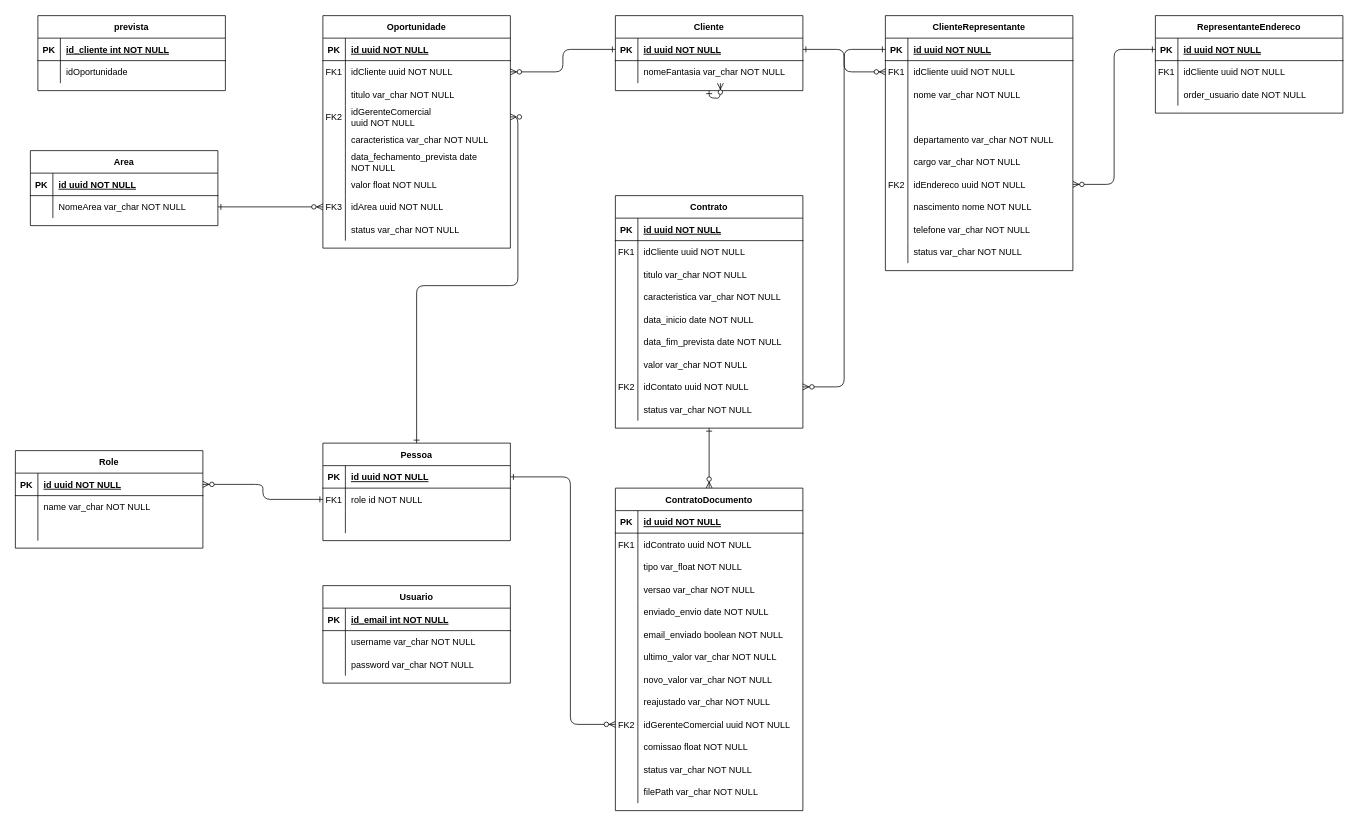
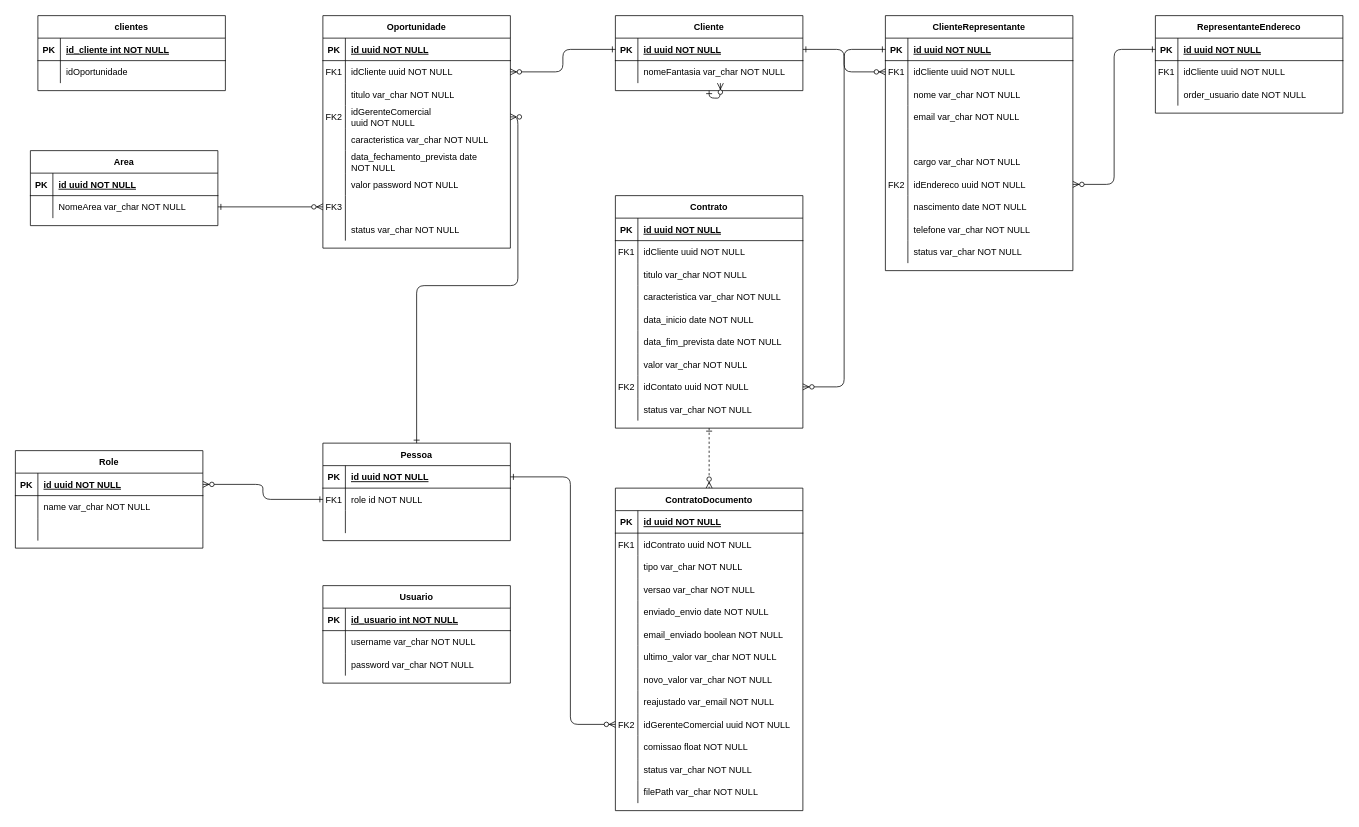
(131, 27) -> (131, 27)
none -> (990, 117)
(990, 139) -> none
(396, 185) -> (404, 185)
(428, 207) -> none
(969, 207) -> (969, 207)
(709, 458) -> (709, 458)
(697, 567) -> (695, 567)
(396, 620) -> (402, 620)
(711, 702) -> (711, 702)
